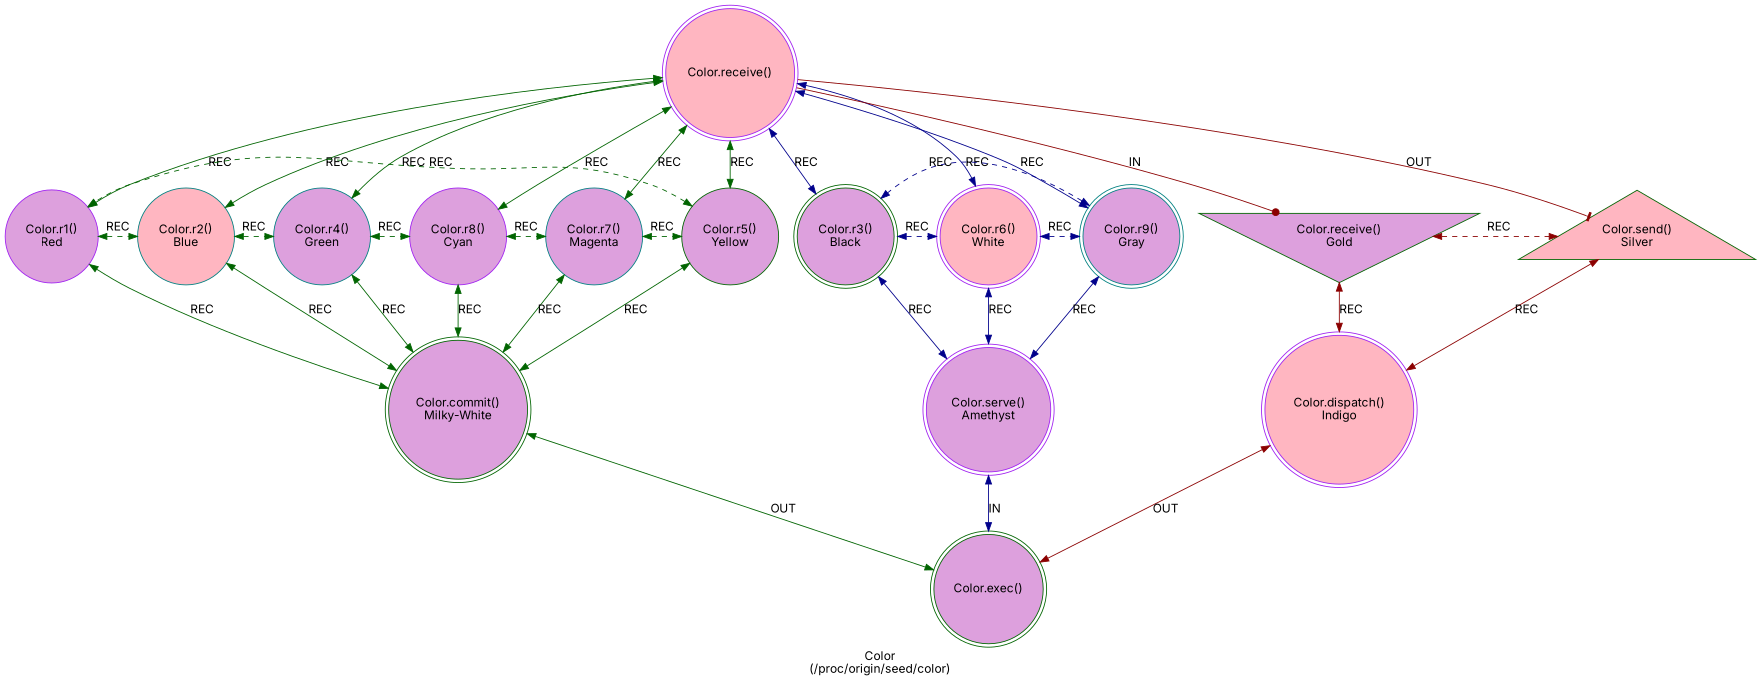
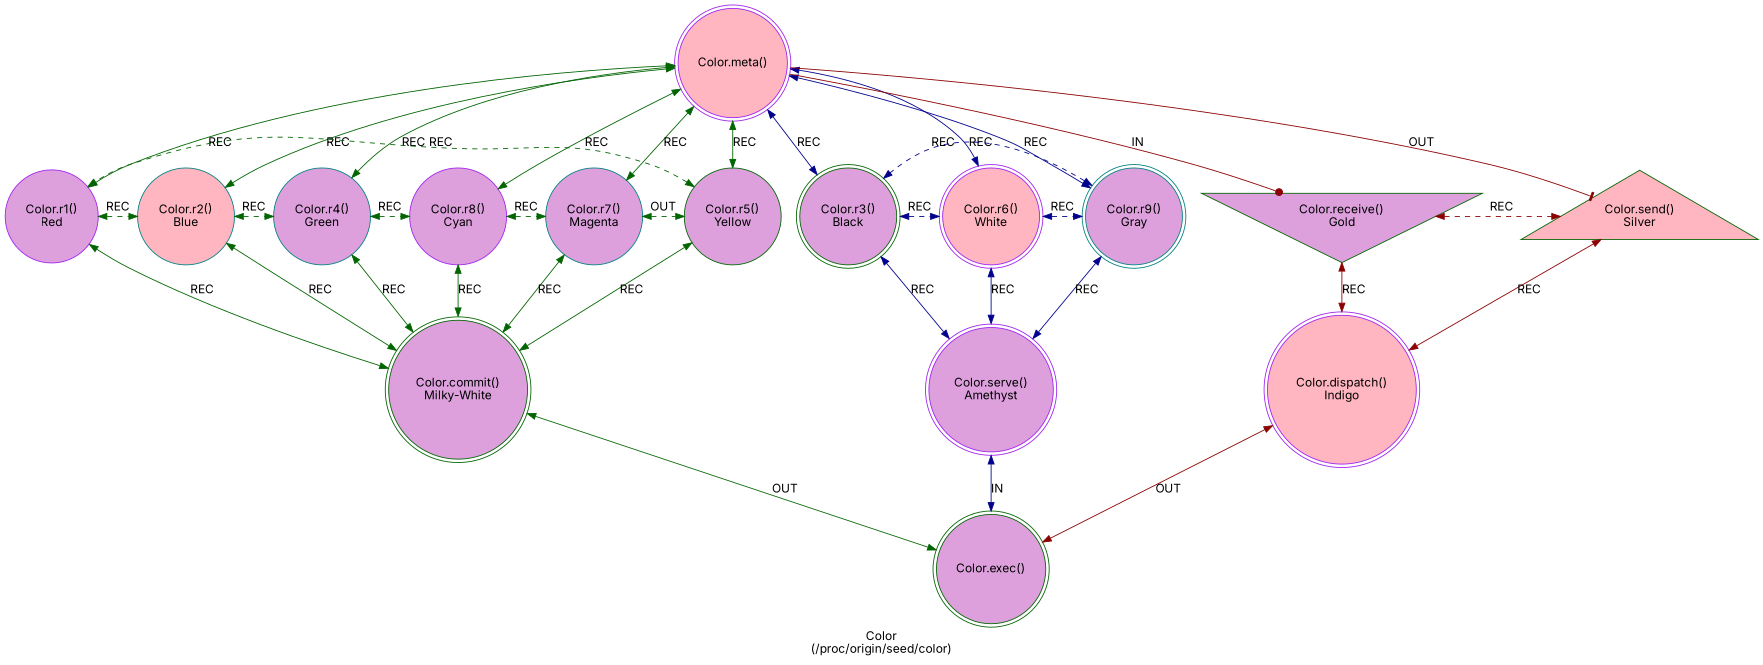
(730, 73) -> (733, 63)
(662, 227) -> (663, 207)
